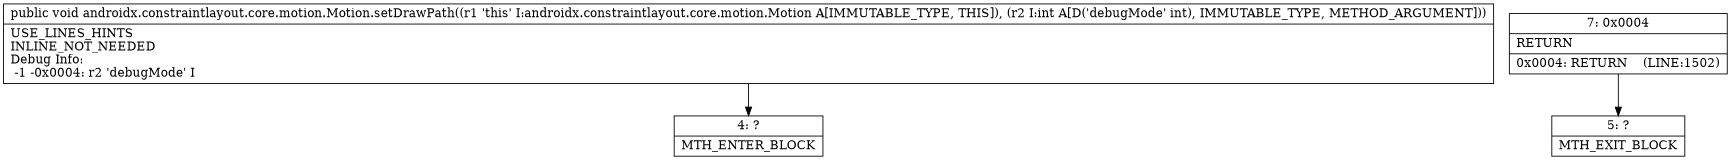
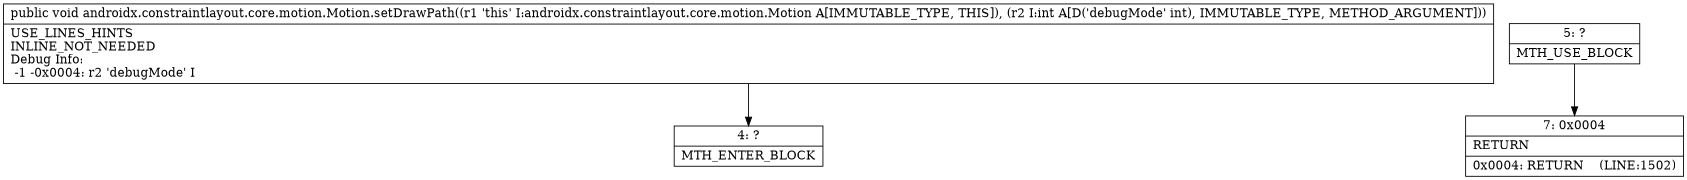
(1618, 91) -> (1575, 85)
(1618, 146) -> (1575, 53)
